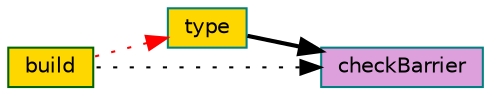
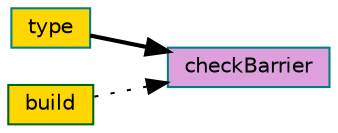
(120, 50) -> none
